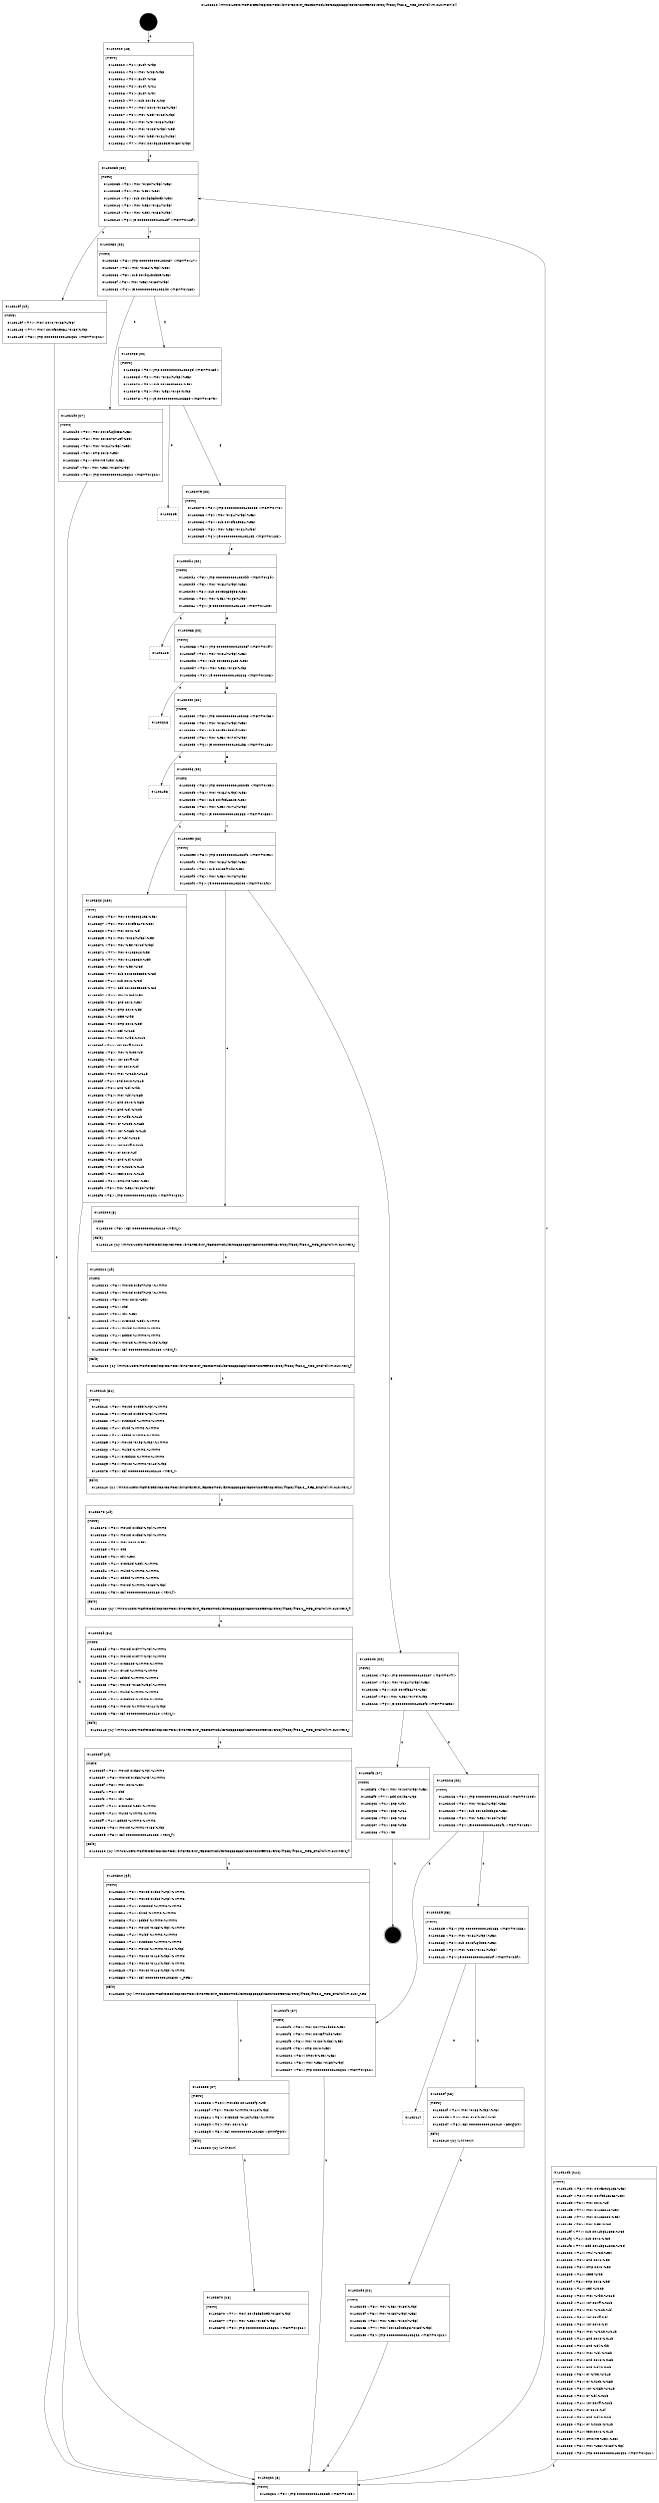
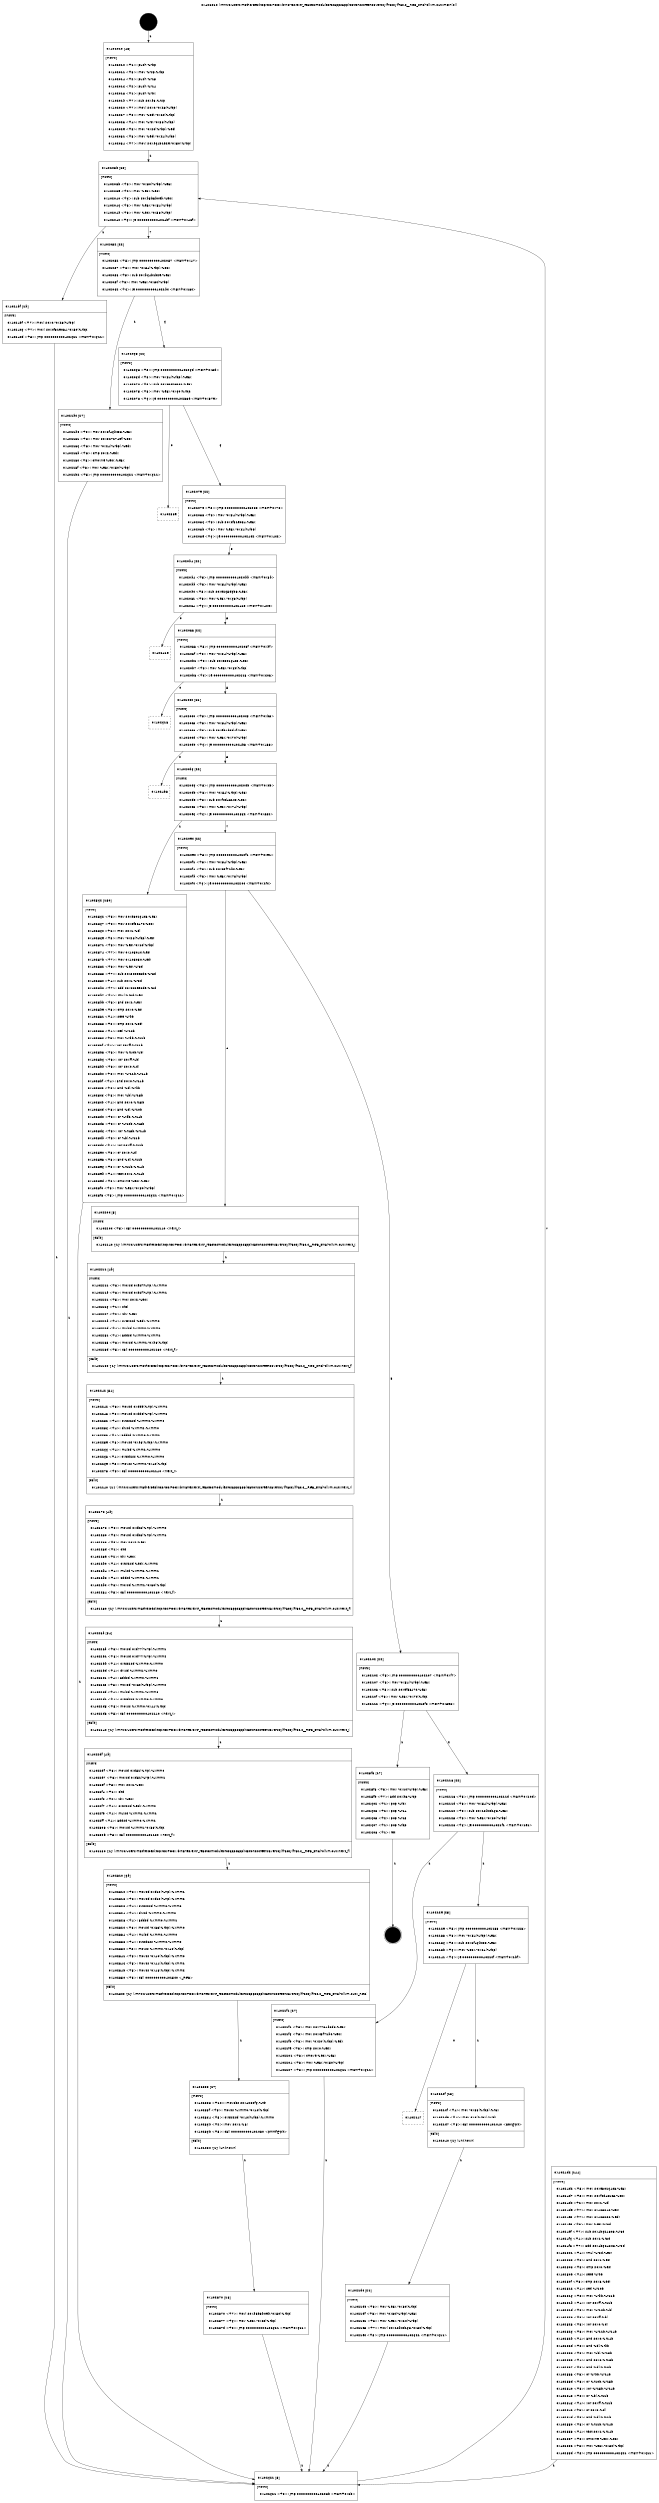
none -> (282, 2402)
